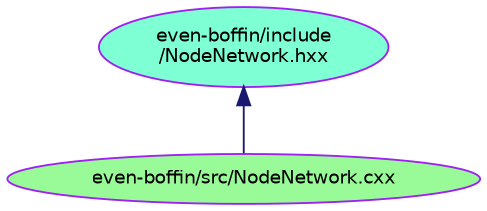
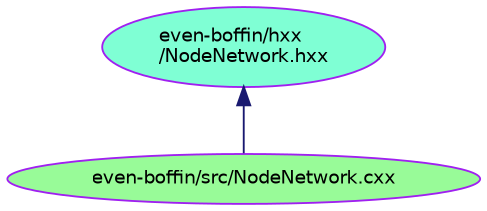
(244, 47) -> (244, 47)
